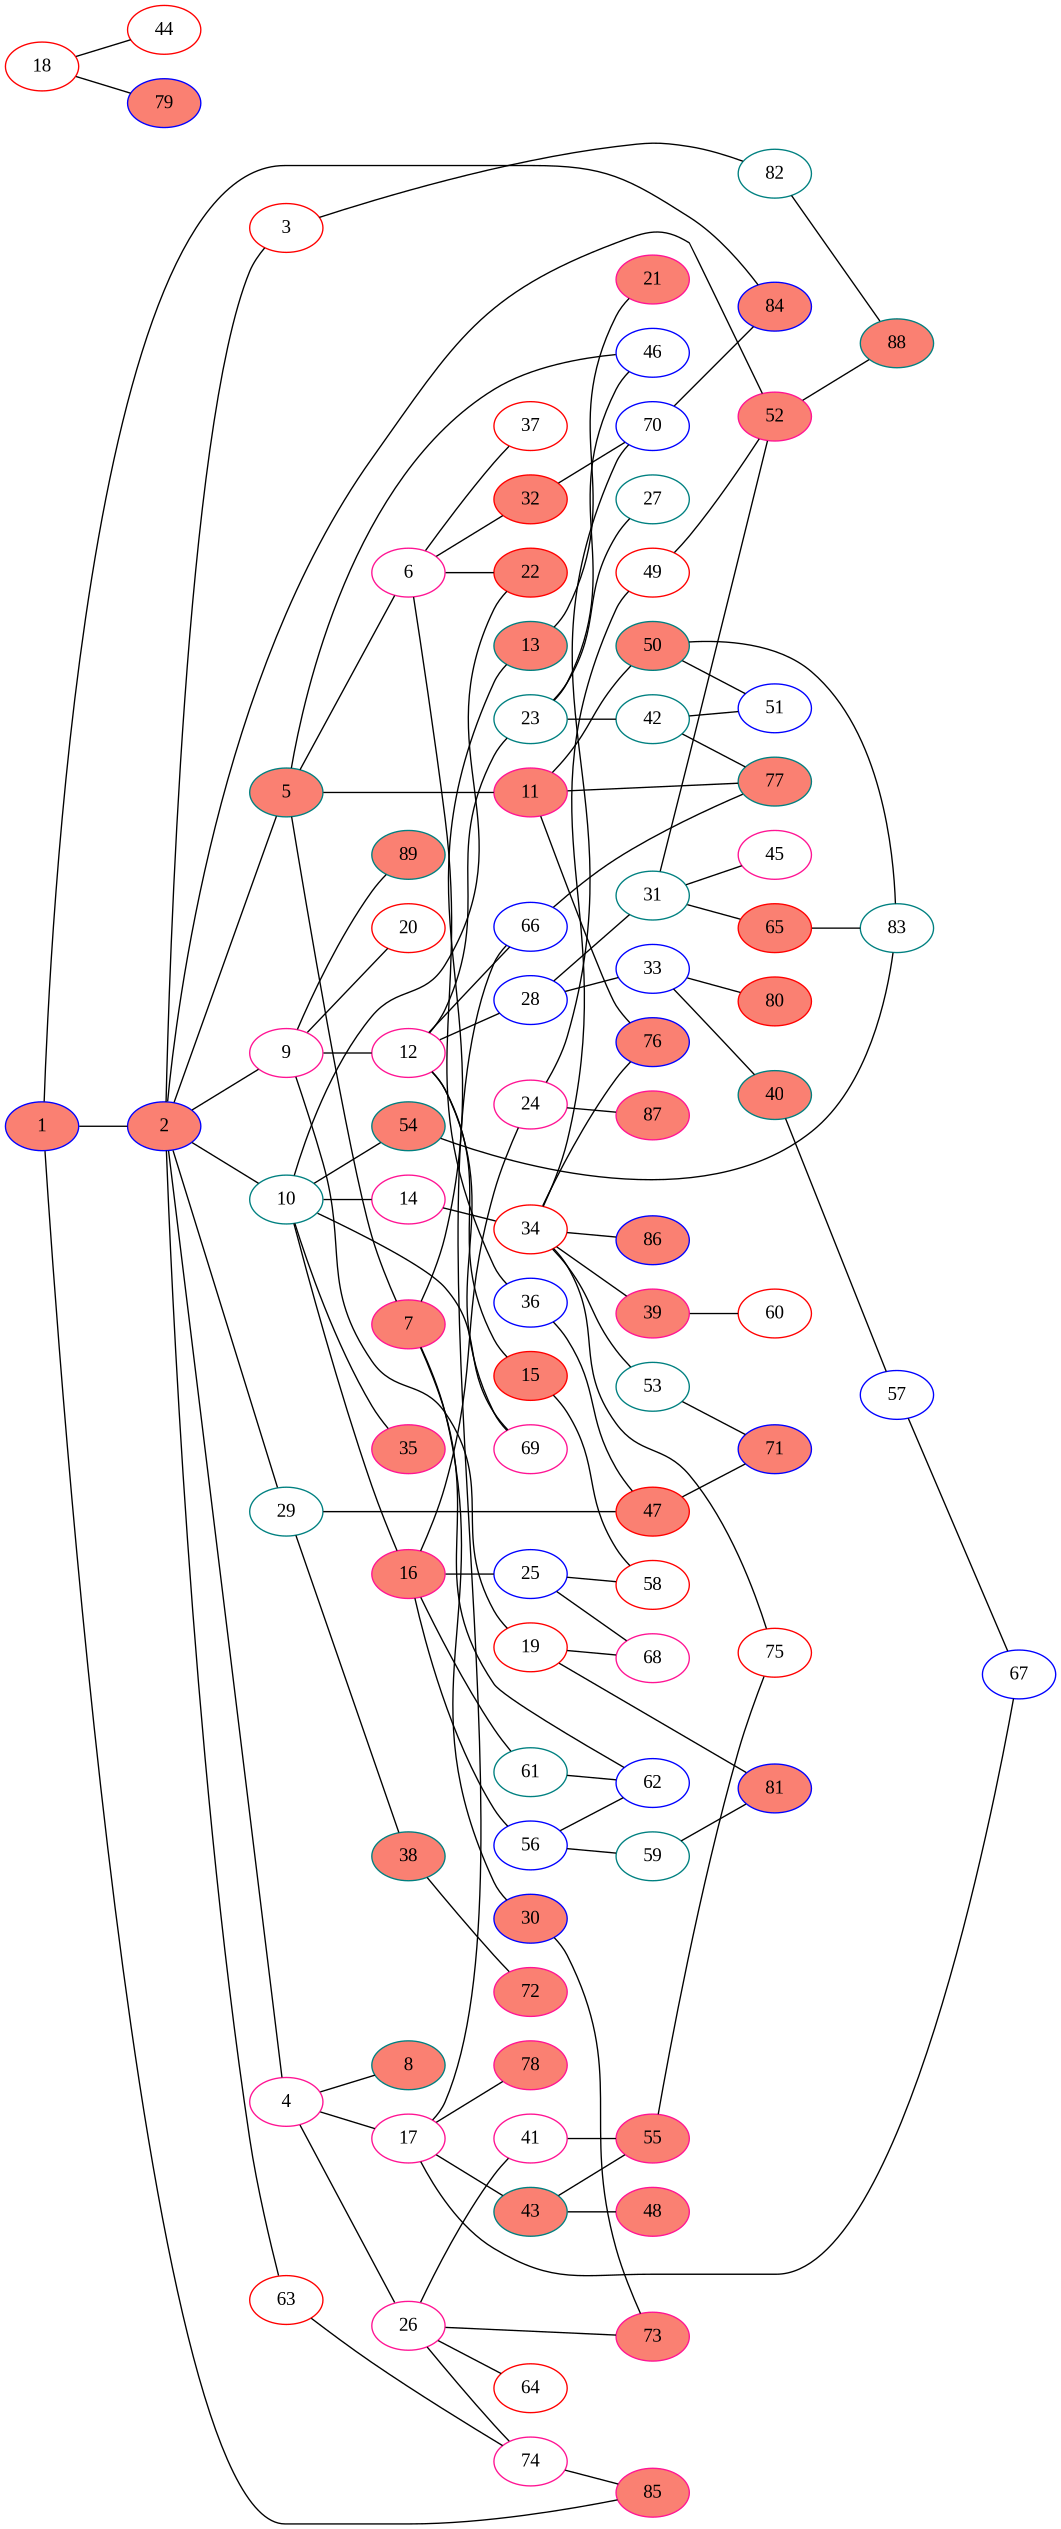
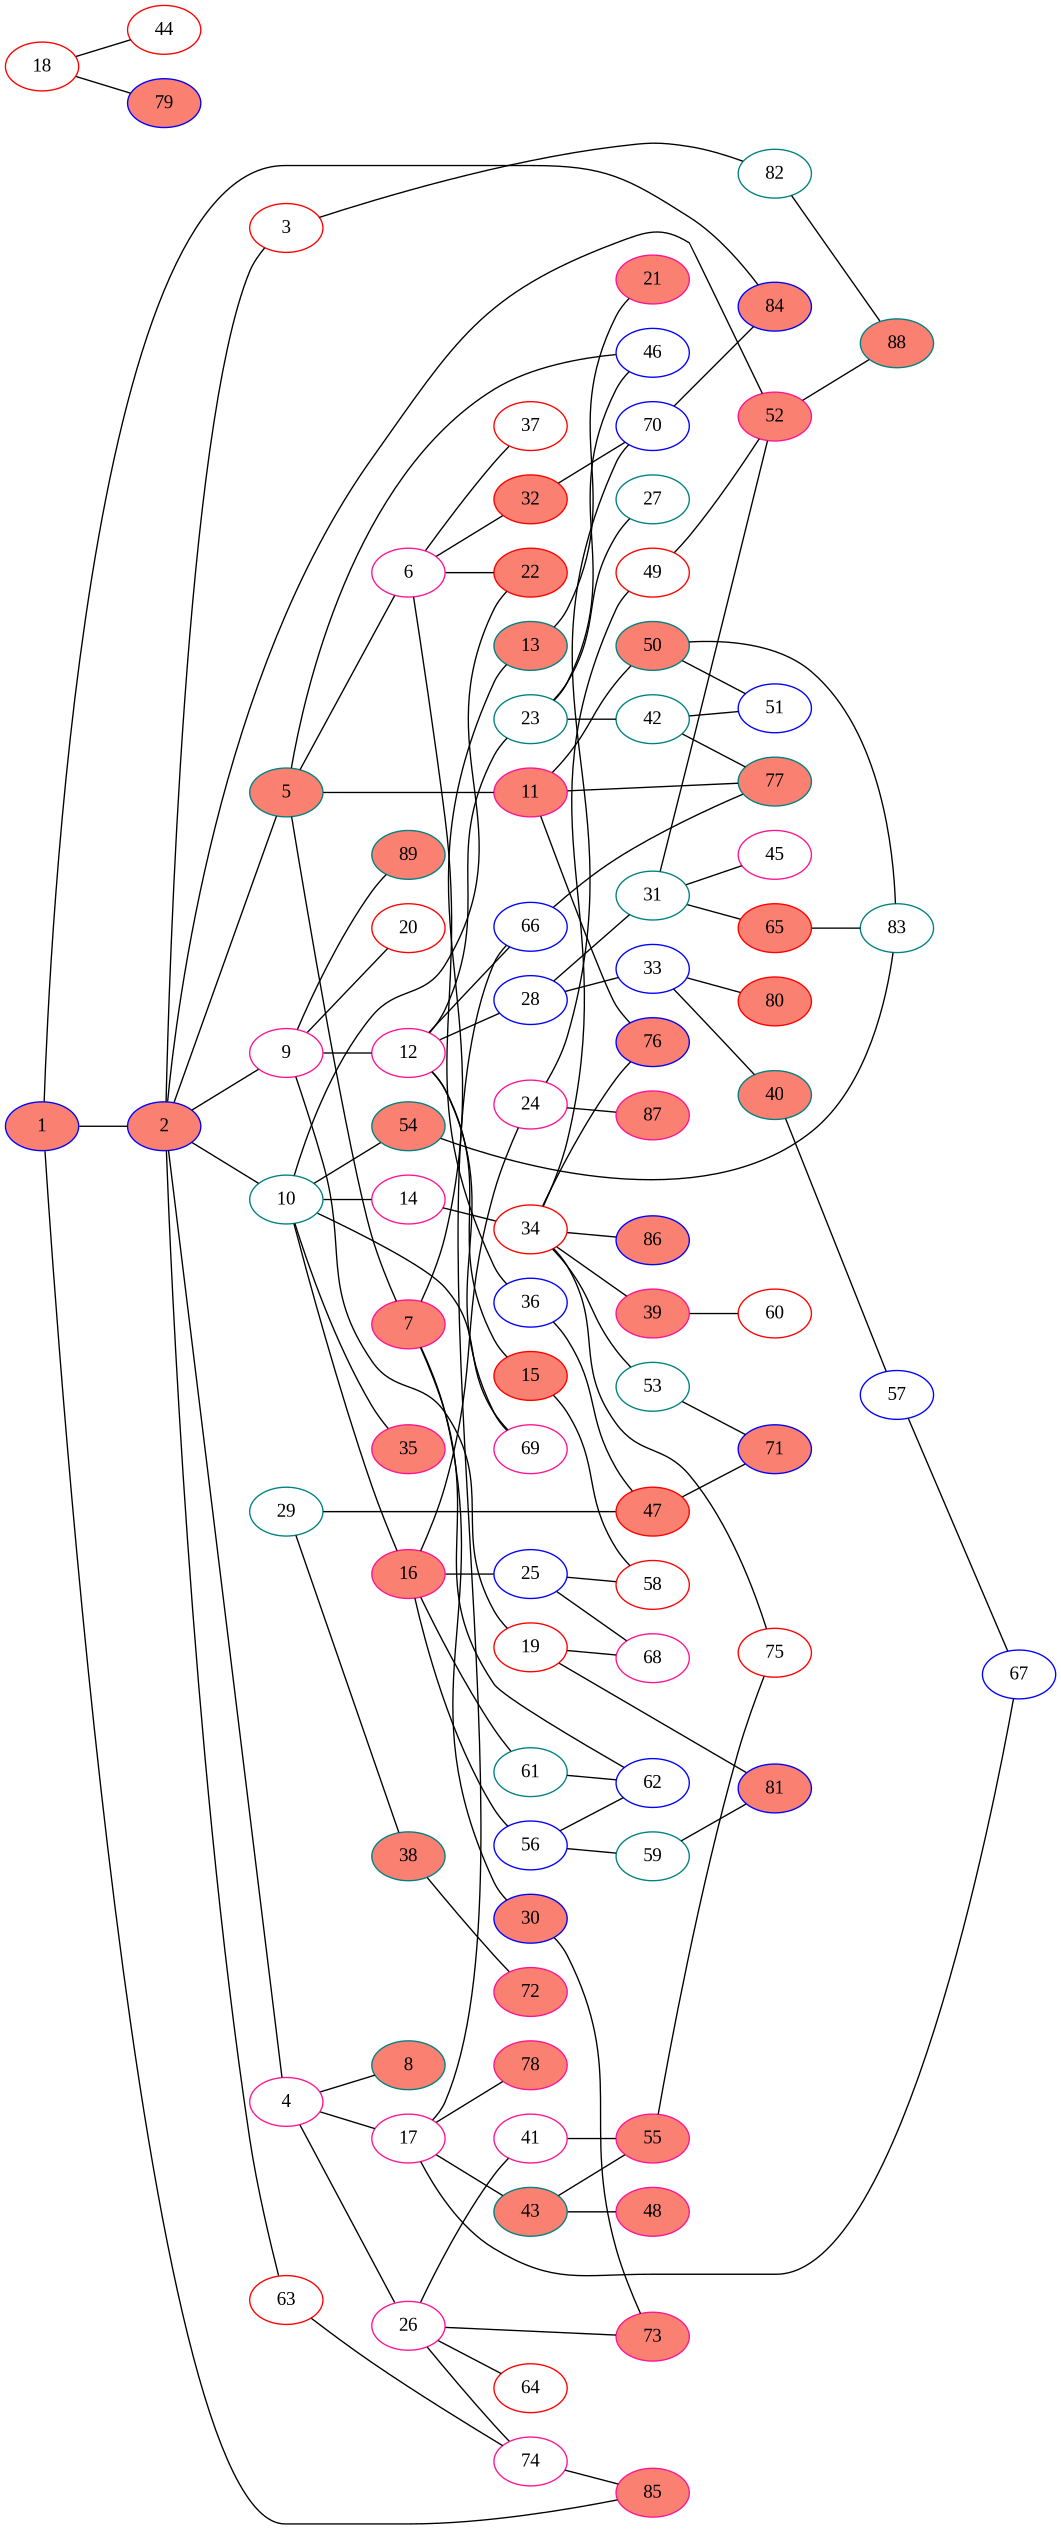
(225, 1319) -> none
